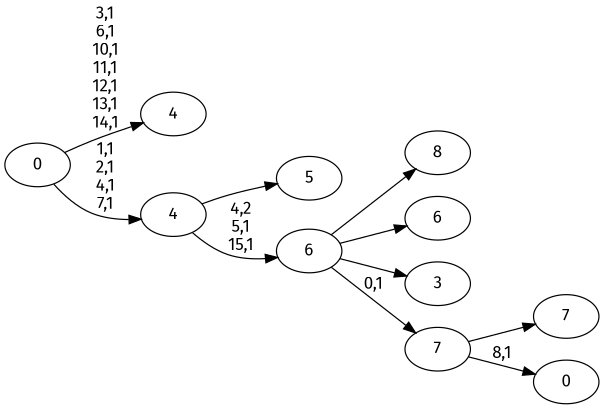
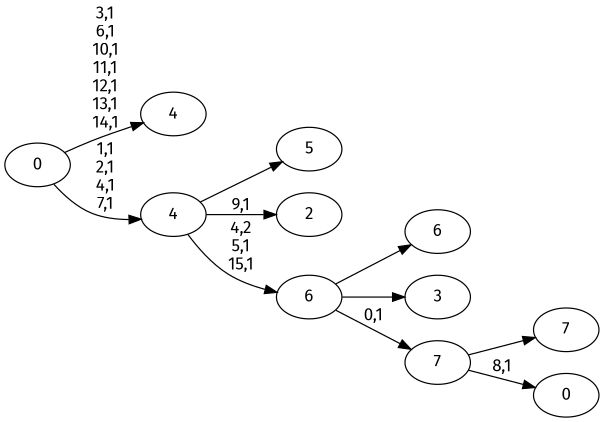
(438, 153) -> none
none -> (309, 215)
